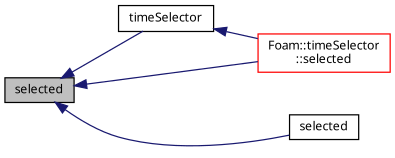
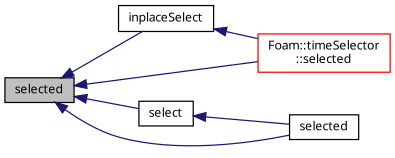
(166, 19) -> (166, 19)
none -> (166, 114)
